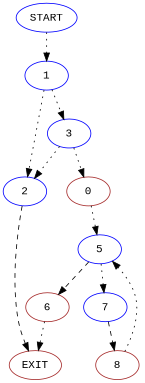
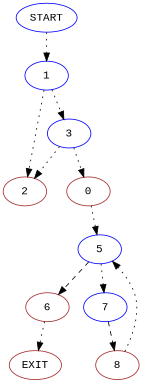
(25, 191) -> (25, 191)
(15, 275) -> none
